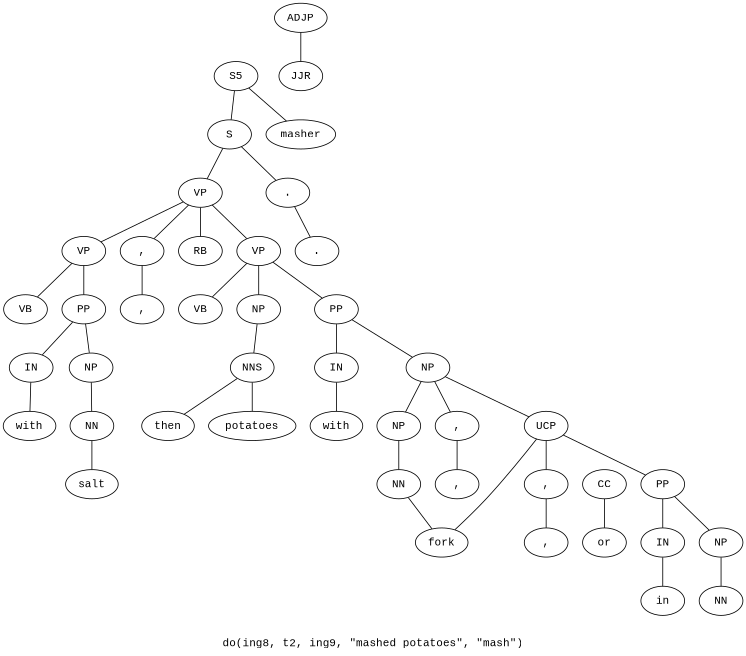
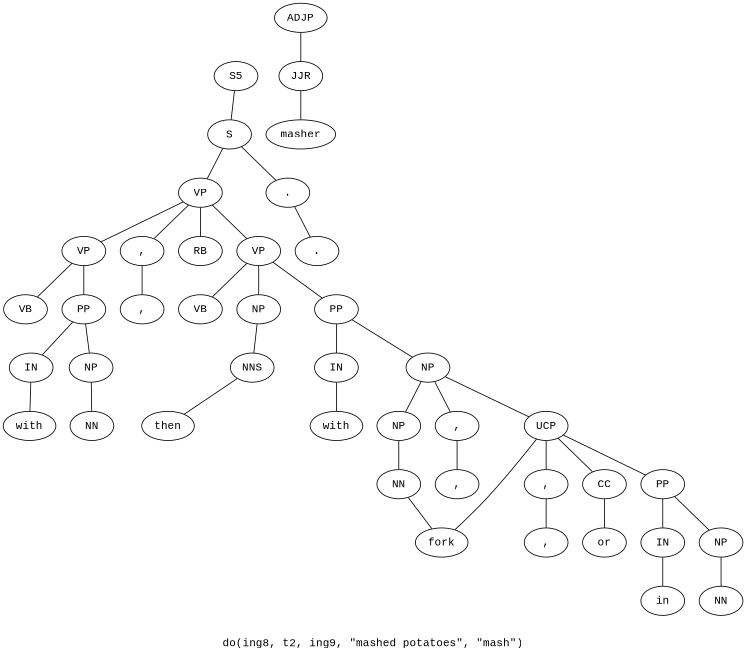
(268, 105) -> (301, 105)
(252, 426) -> none
none -> (575, 455)
(92, 484) -> none
